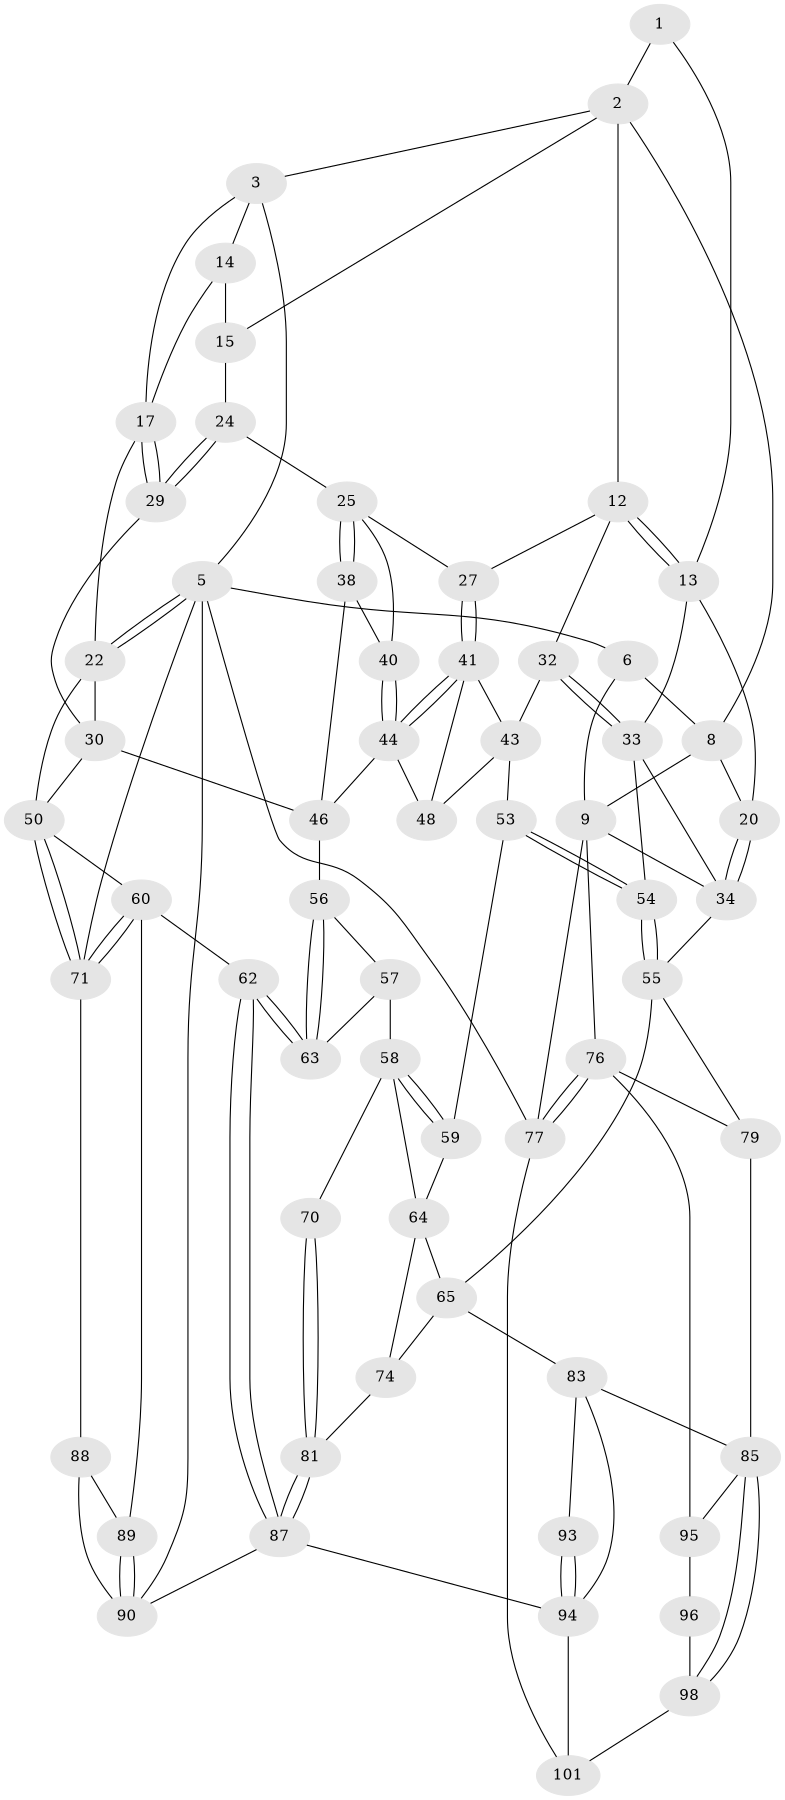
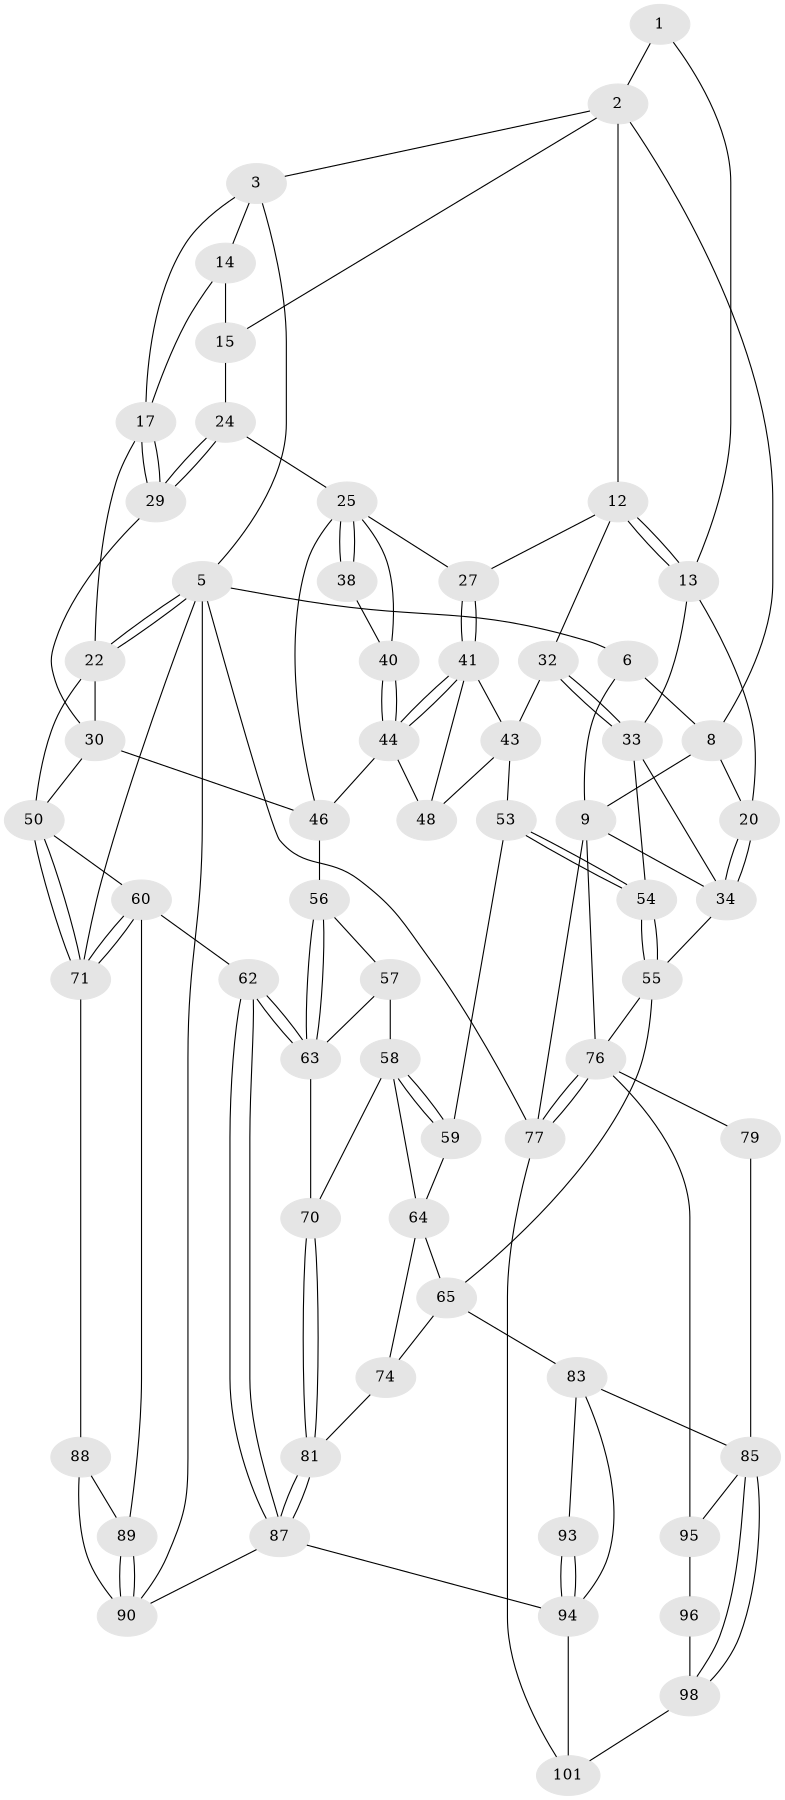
(333, 701) -> (295, 657)
(701, 1059) -> (624, 1019)
none -> (311, 1139)
